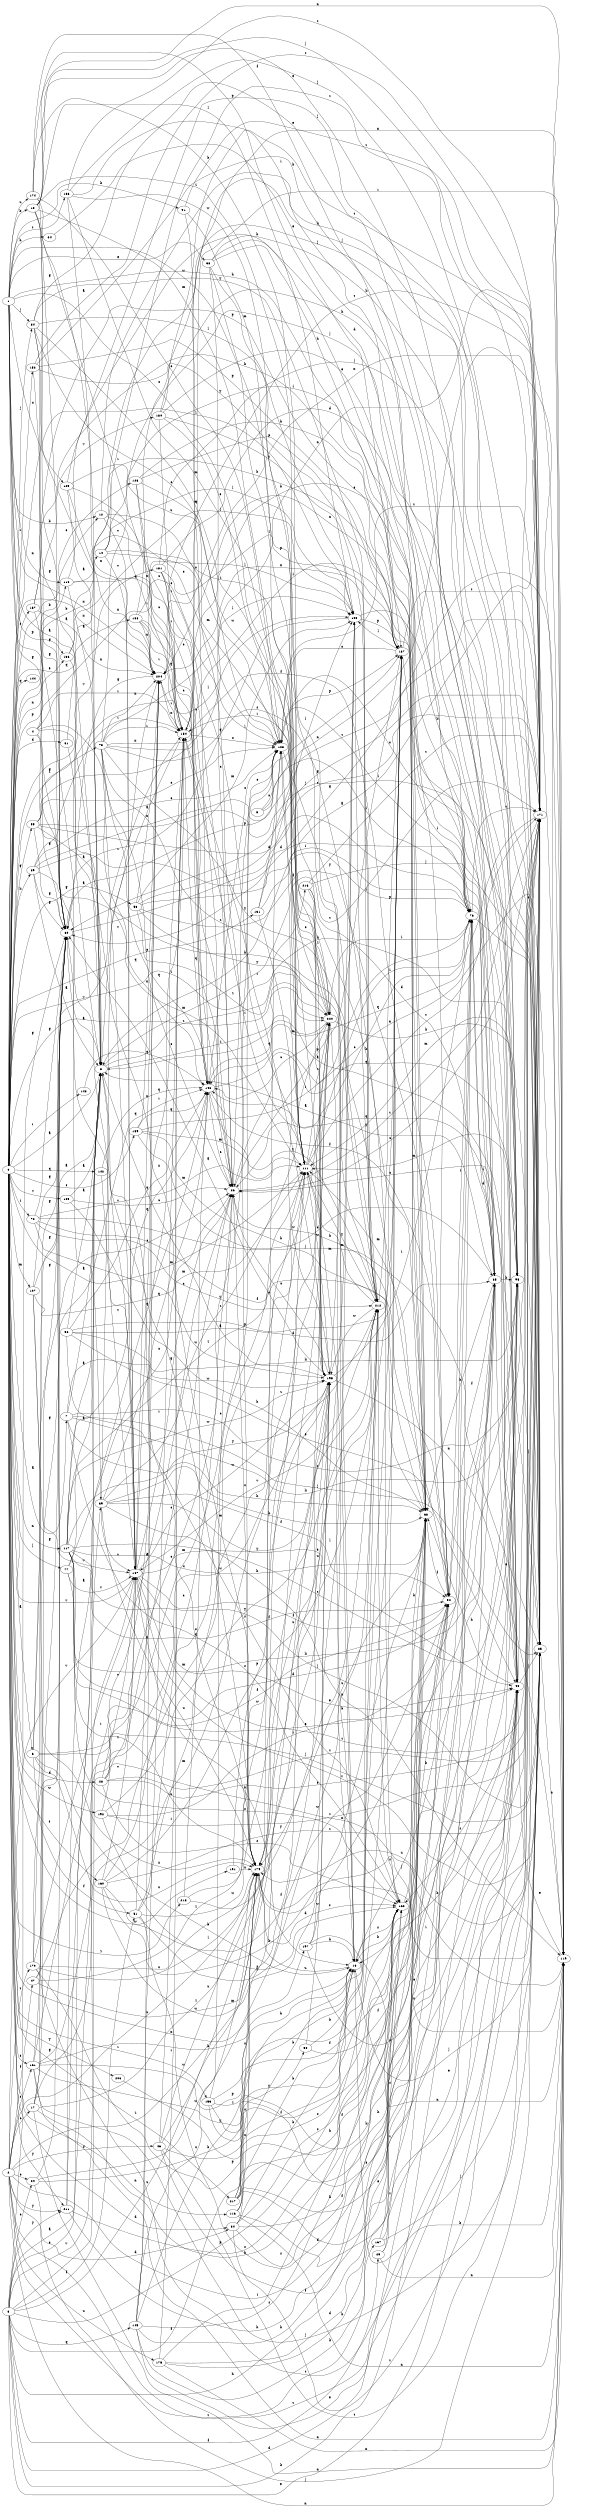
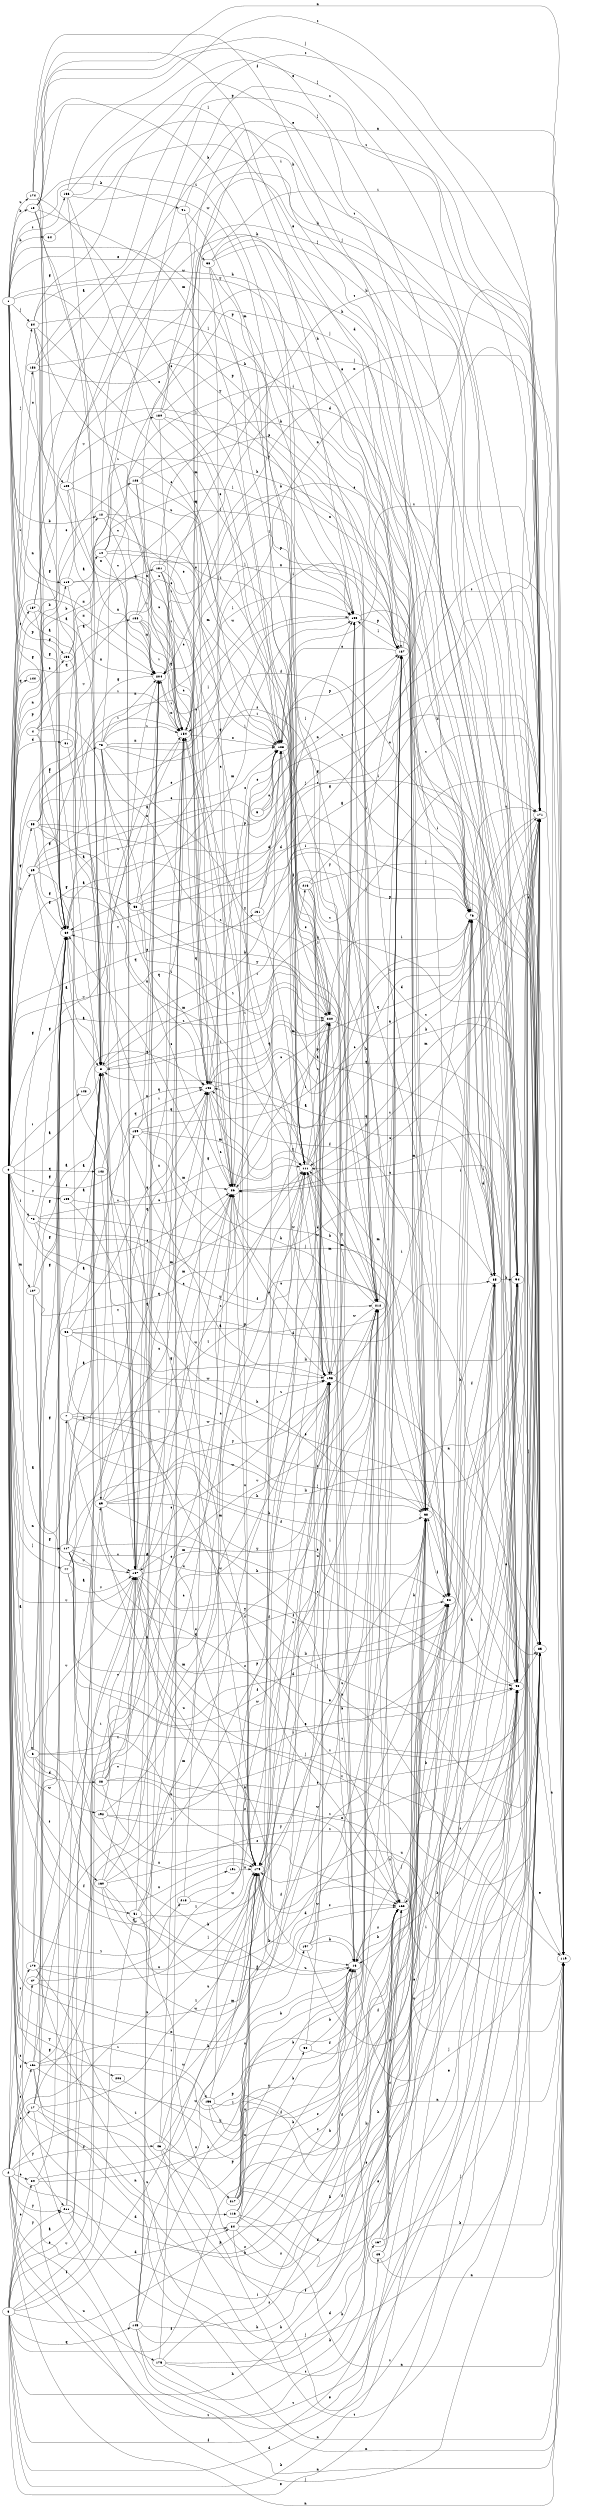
(518, 1280) -> (518, 1280)
